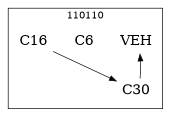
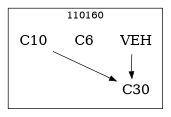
(85, 16) -> (85, 16)
(33, 42) -> (33, 42)
(141, 70) -> (131, 63)
